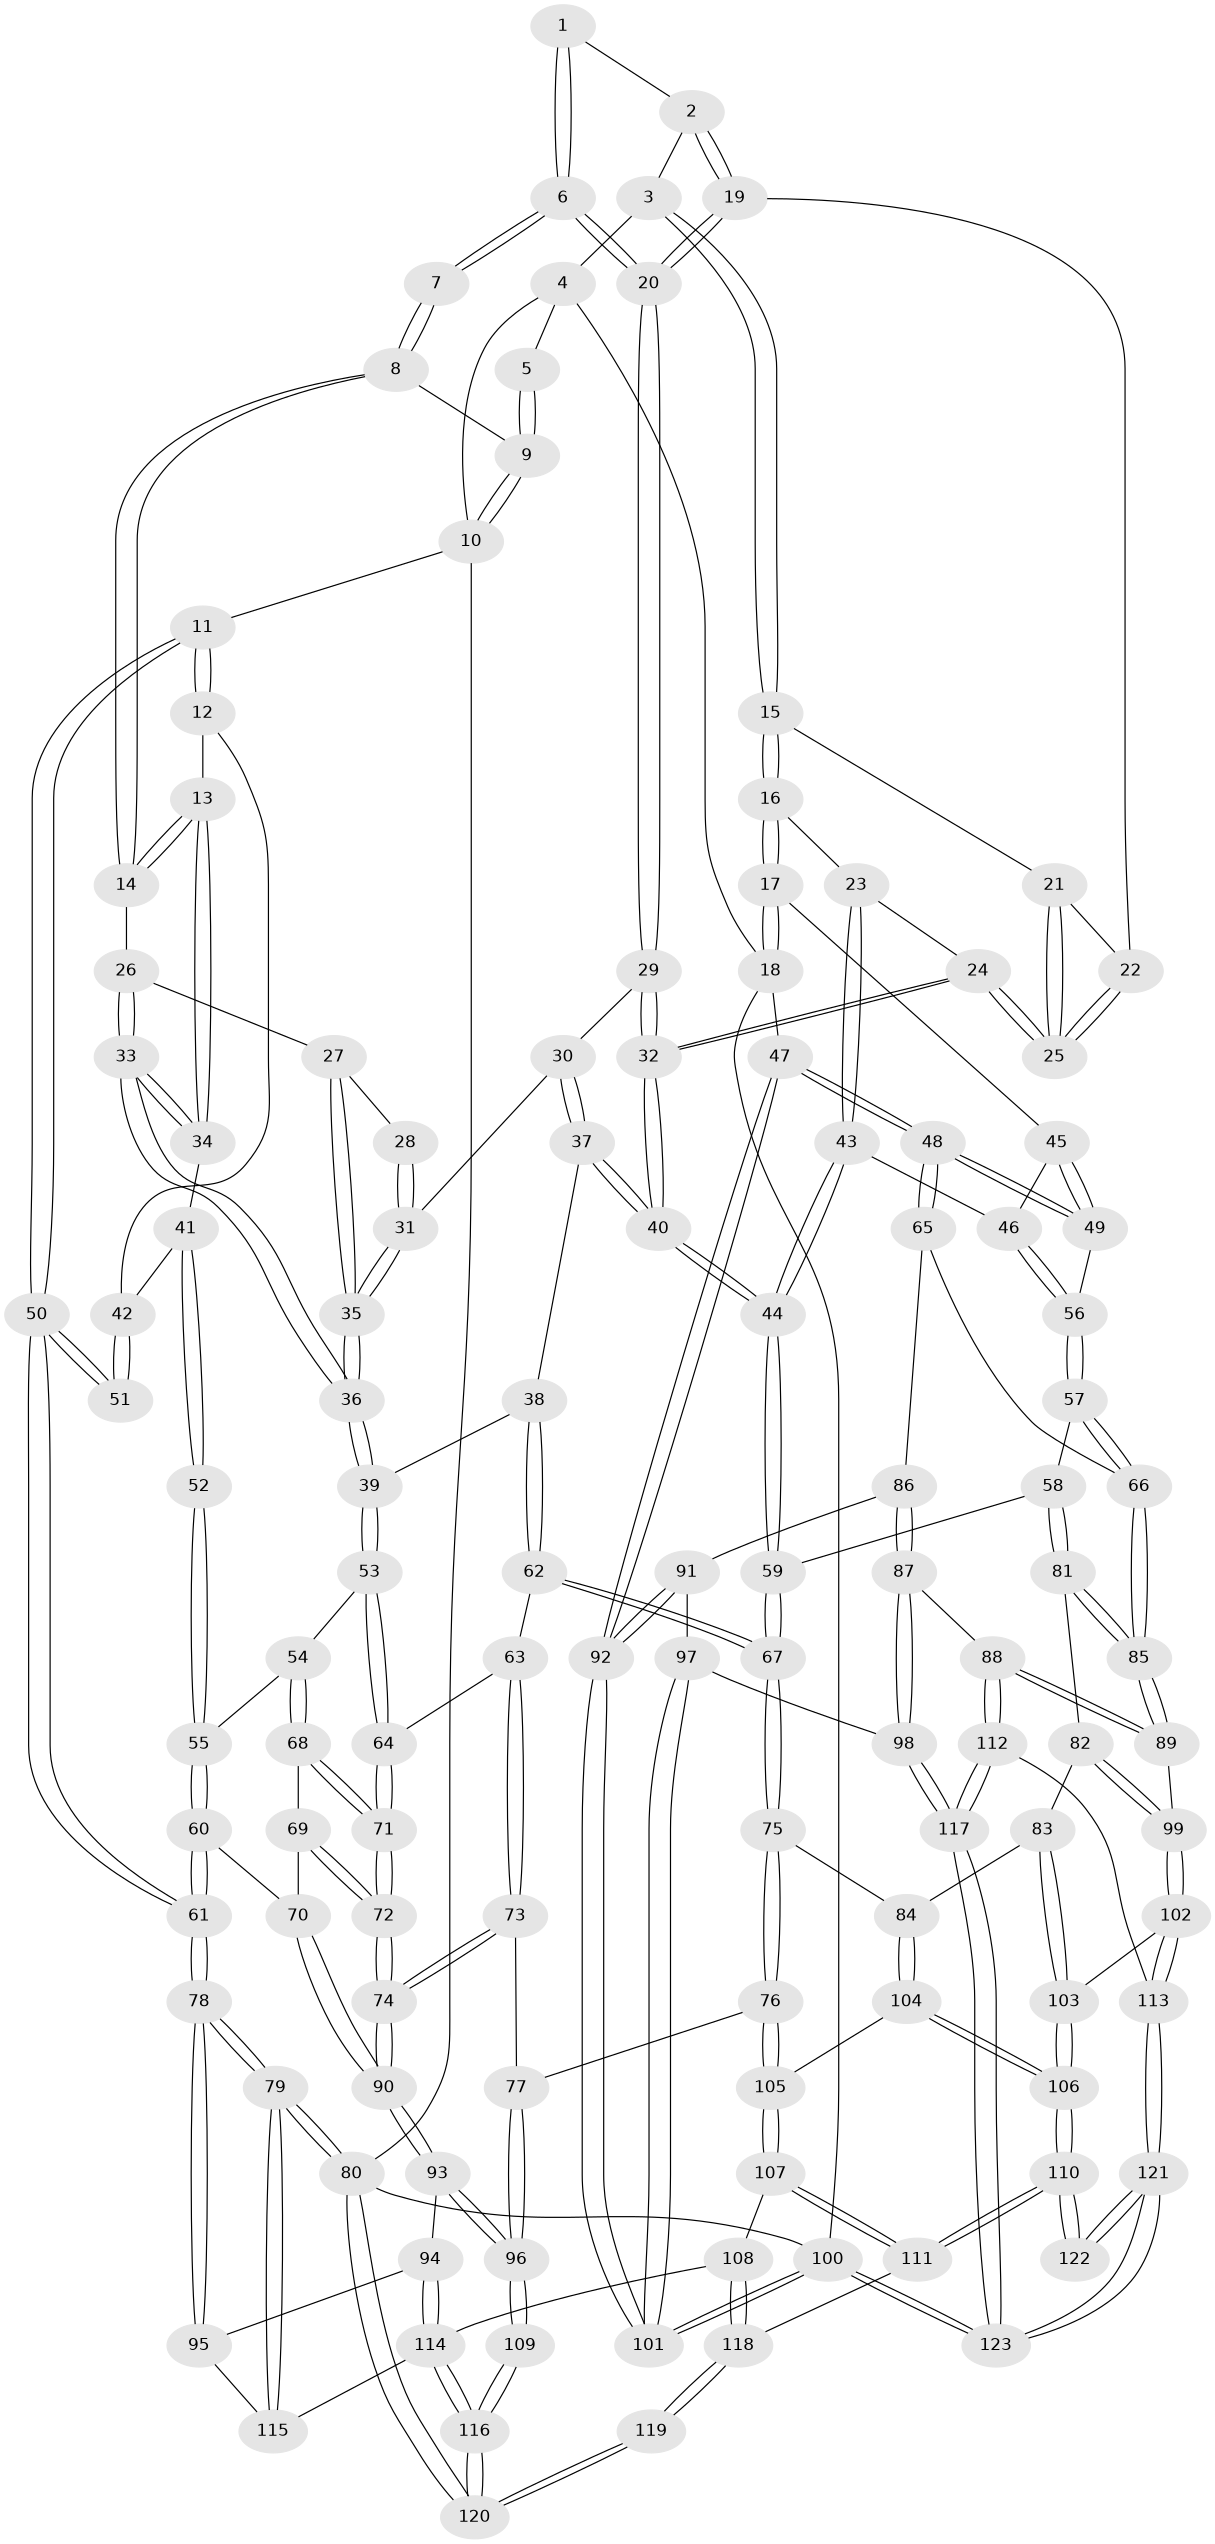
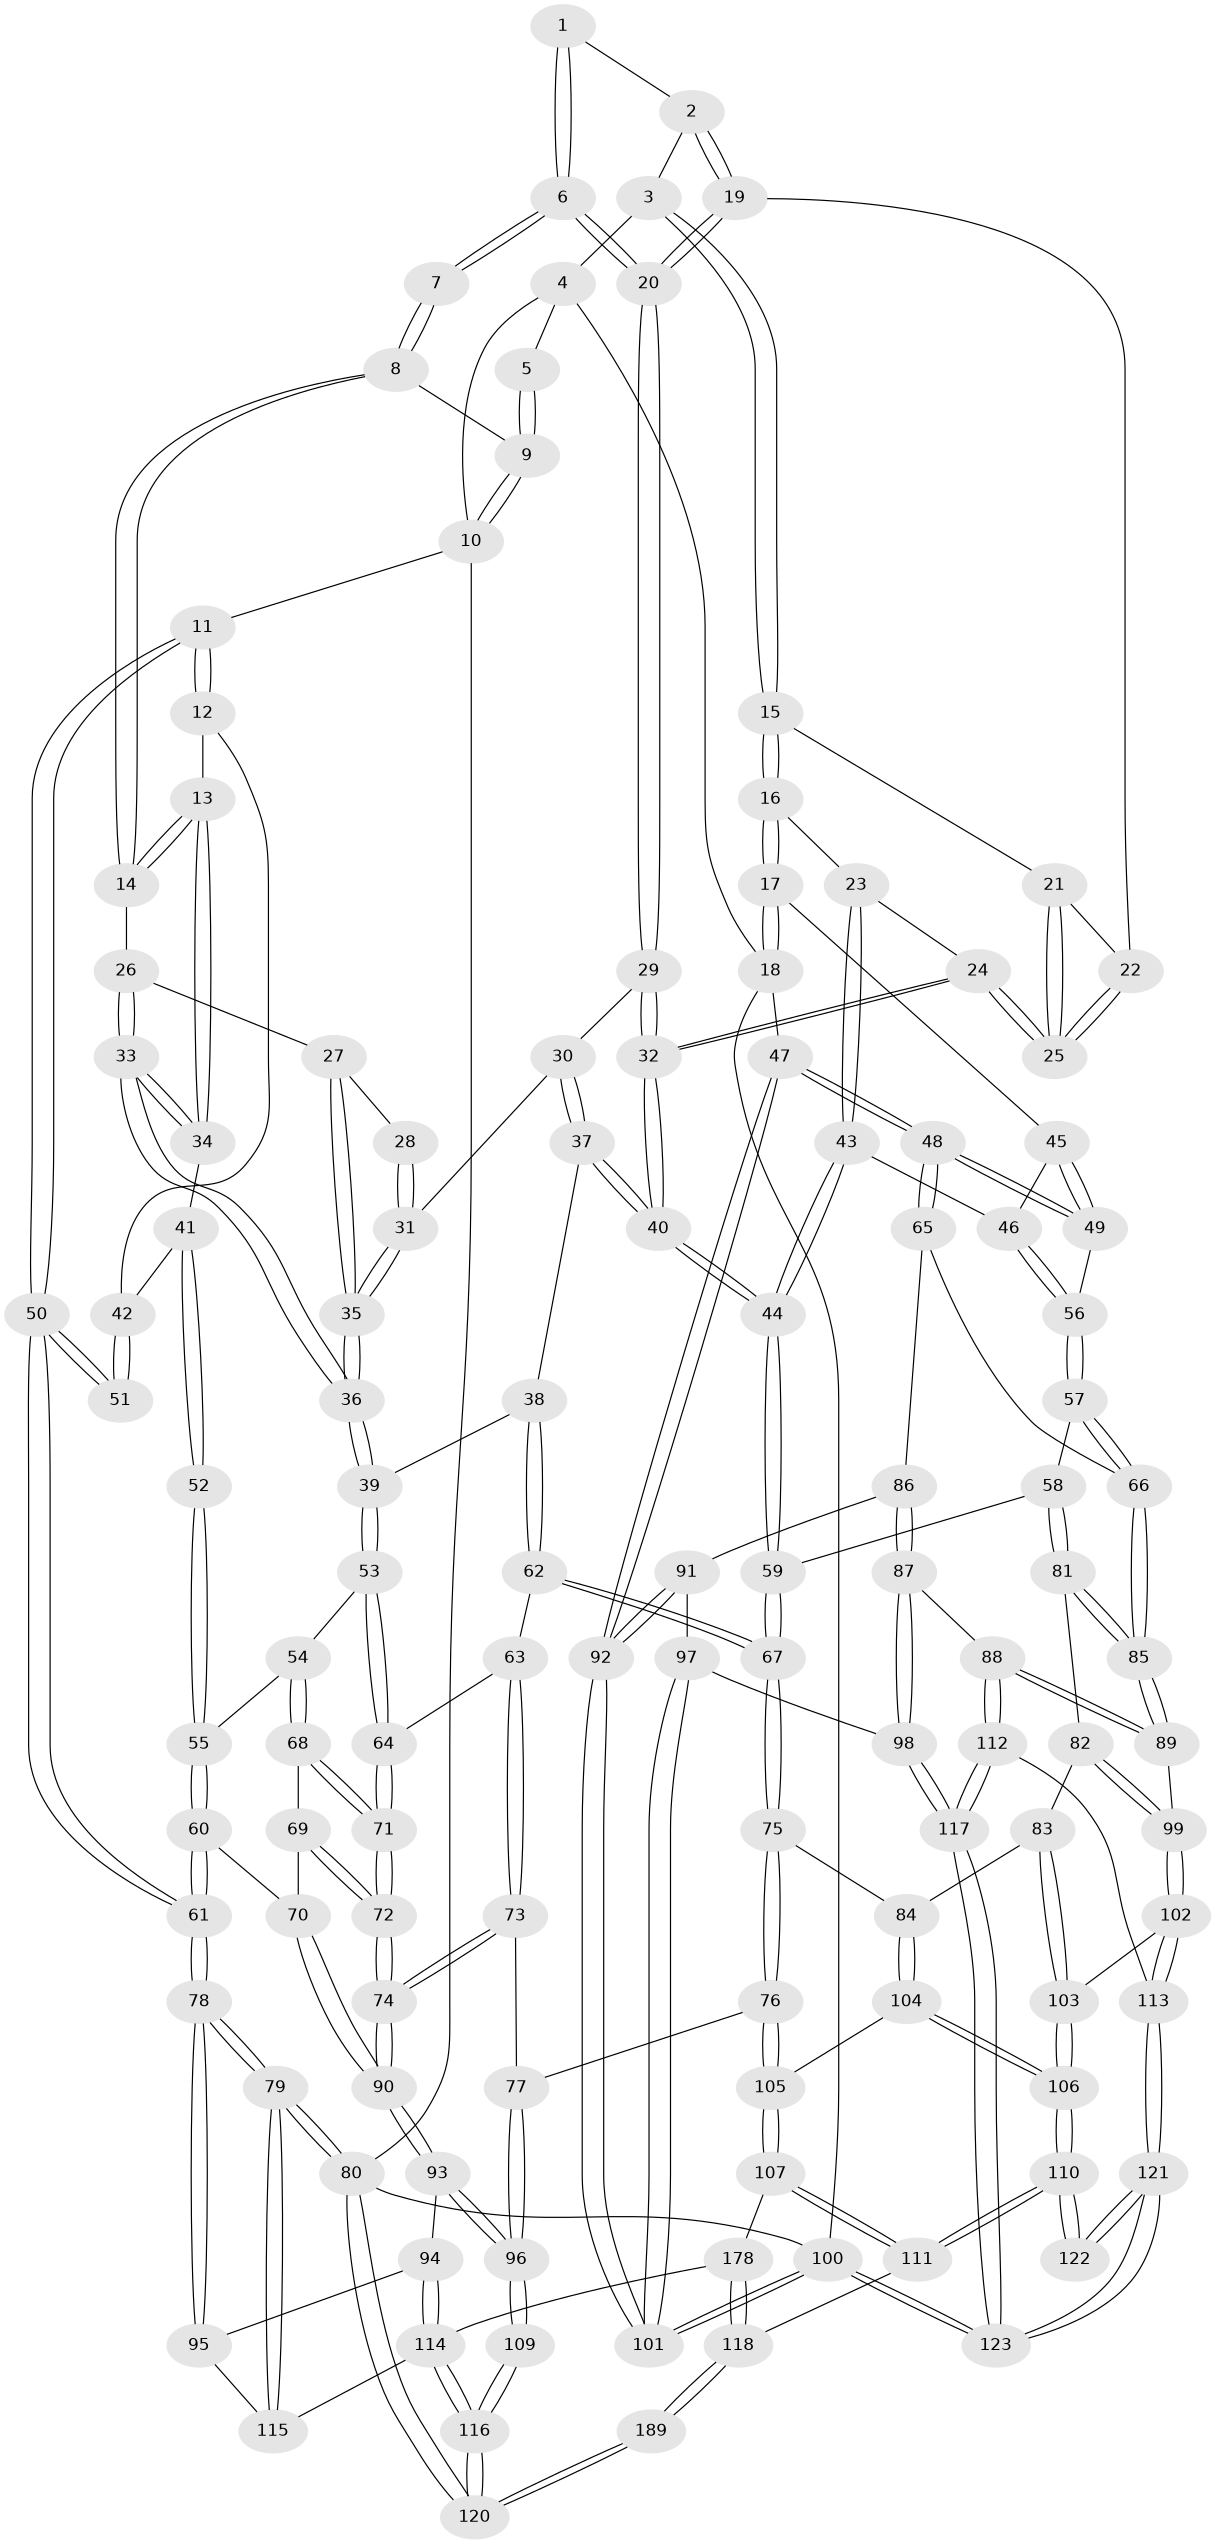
(739, 2260) -> (739, 2260)
(651, 2431) -> (651, 2431)
